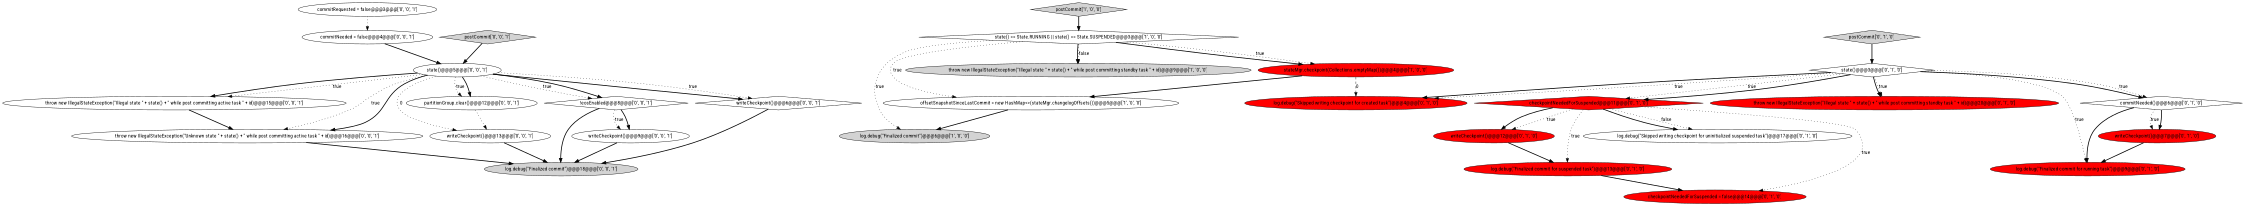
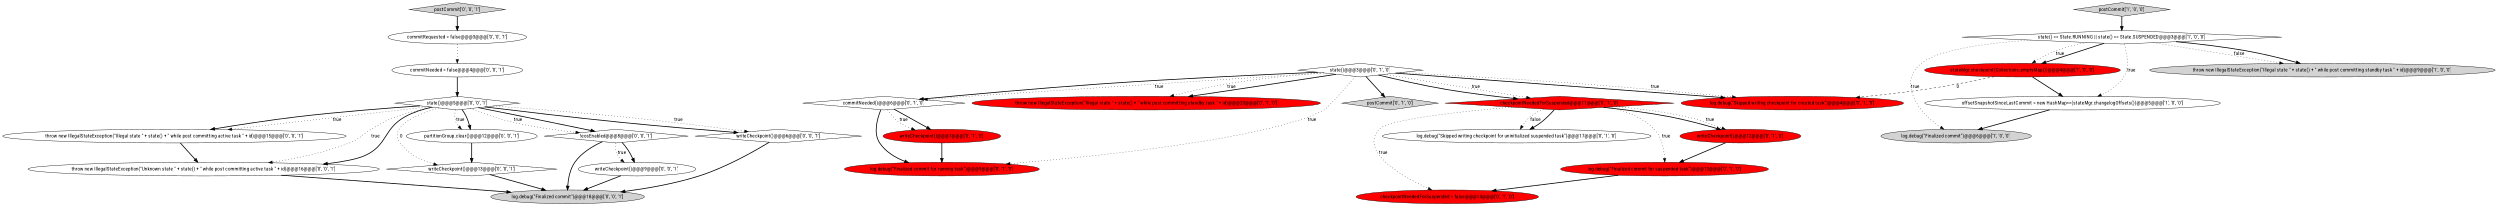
(474, 52) -> (457, 21)
(1872, 52) -> (1374, 85)
(457, 70) -> (457, 103)
(480, 118) -> (472, 151)
(490, 136) -> (472, 169)
